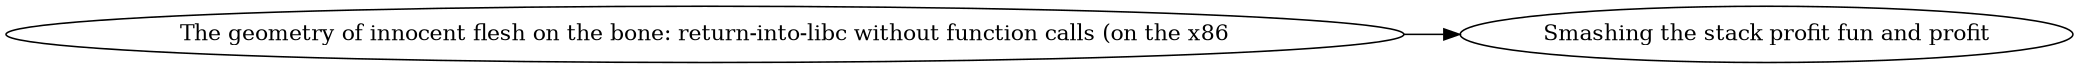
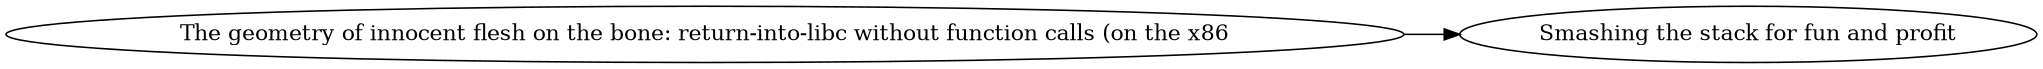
(1767, 34) -> (1748, 34)
